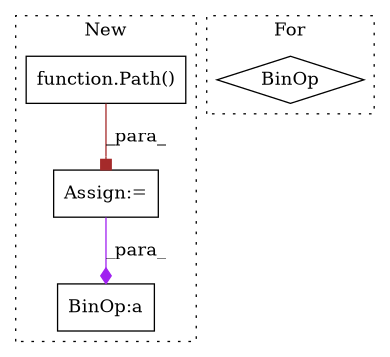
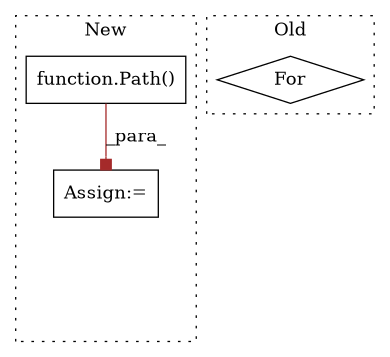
(290, 31) -> (290, 31)
(290, 80) -> (290, 80)
(106, 307) -> none
